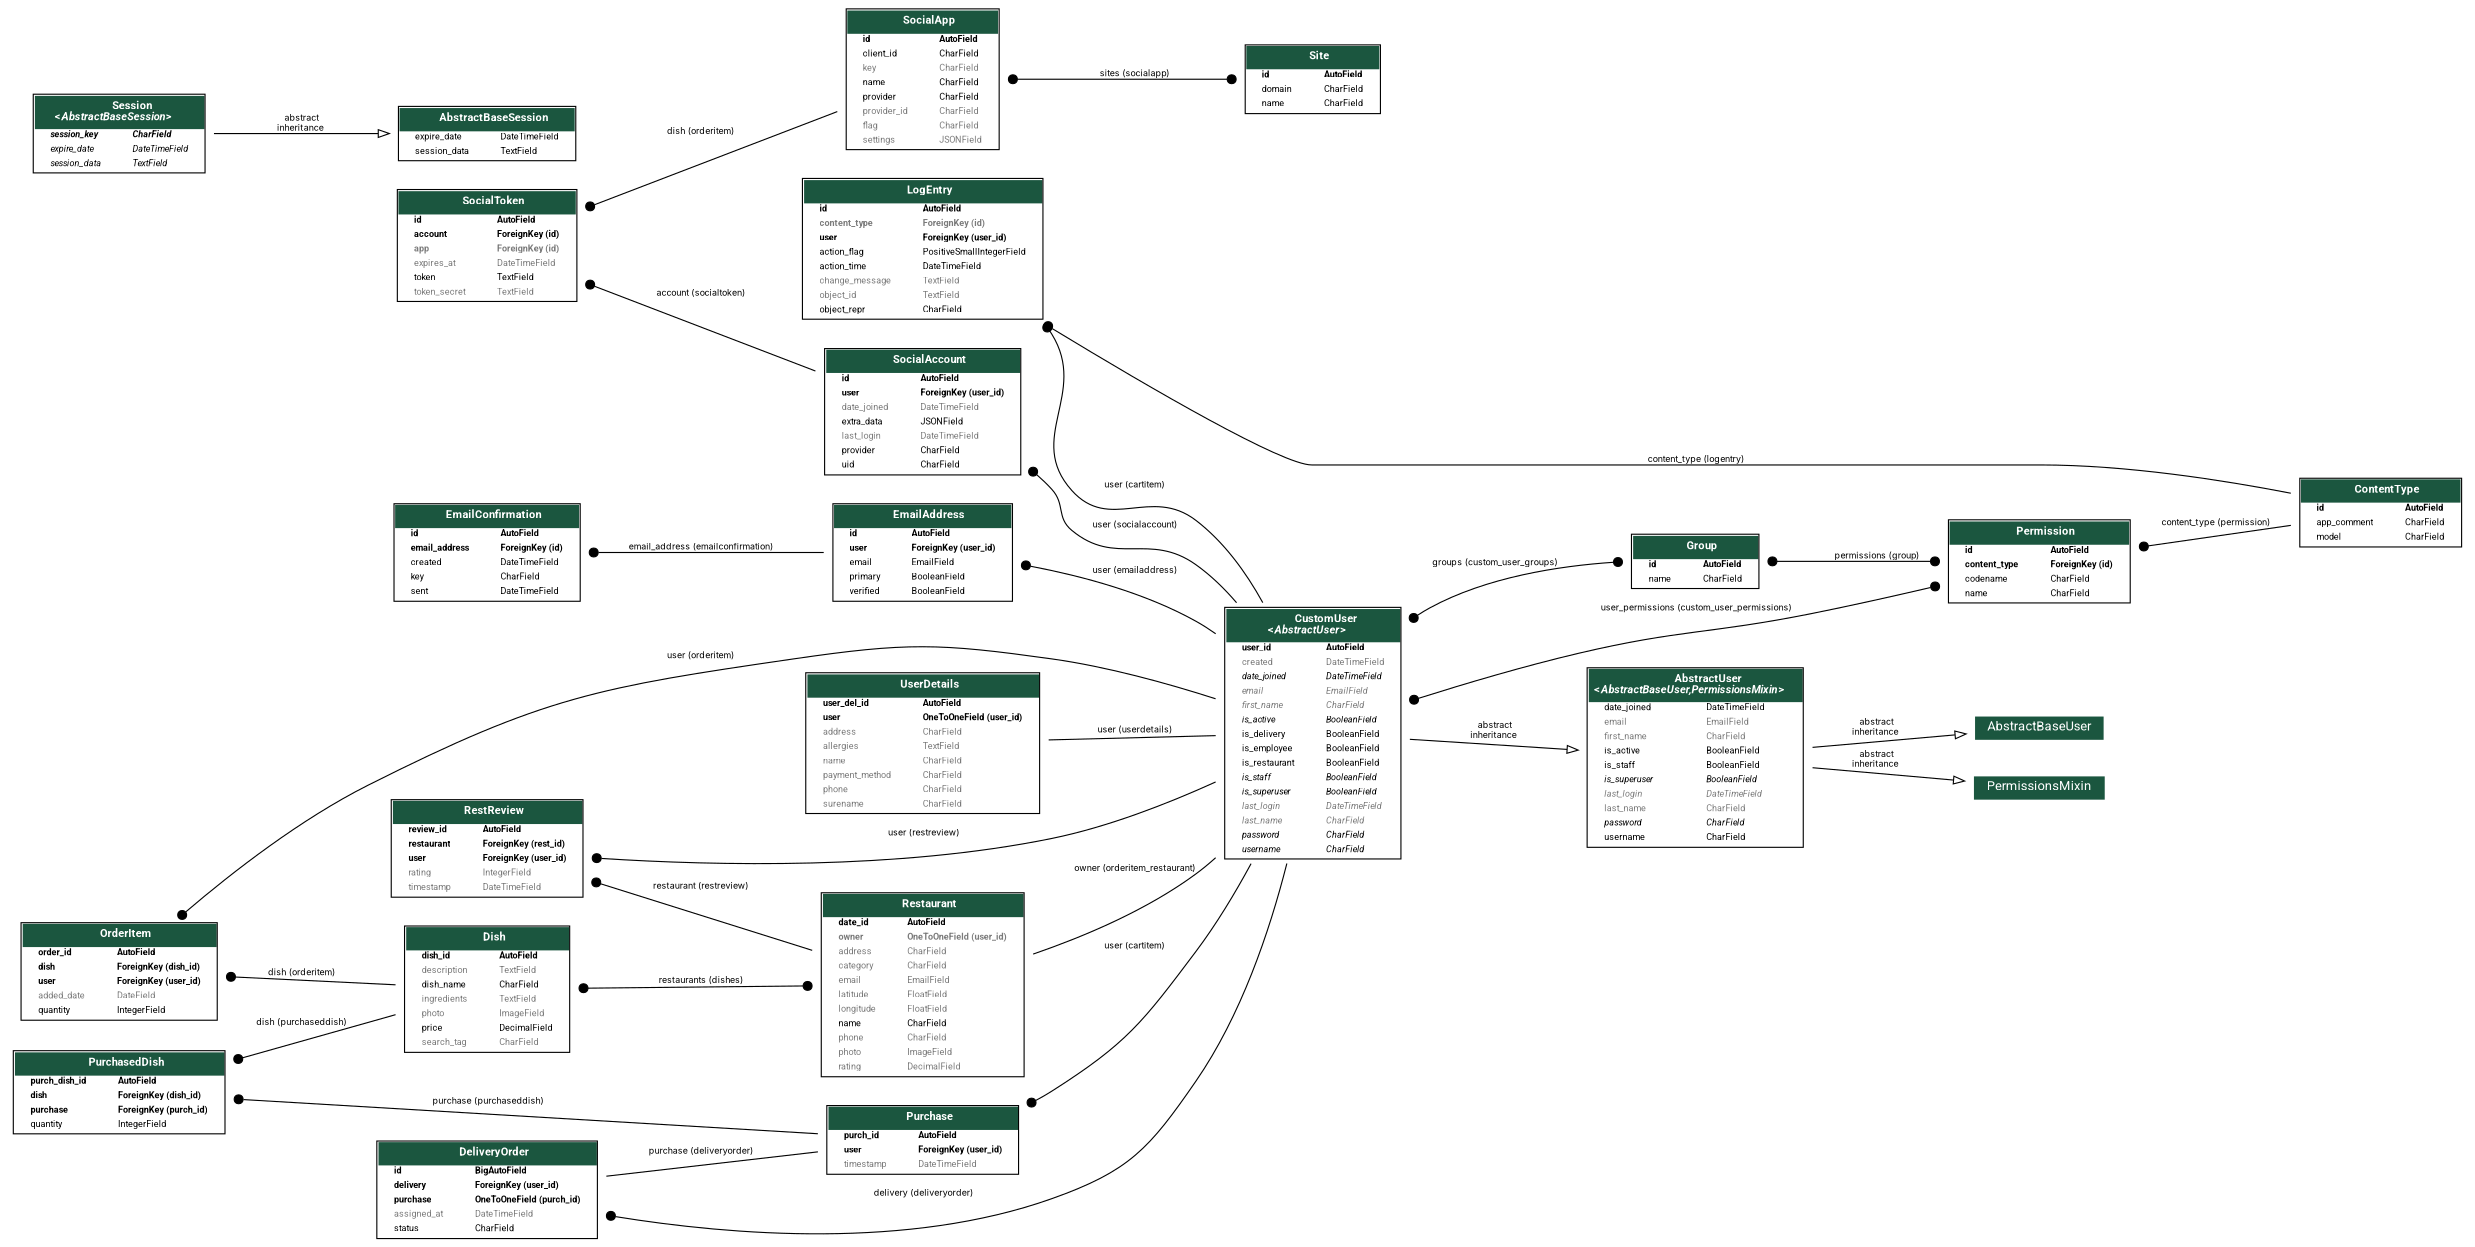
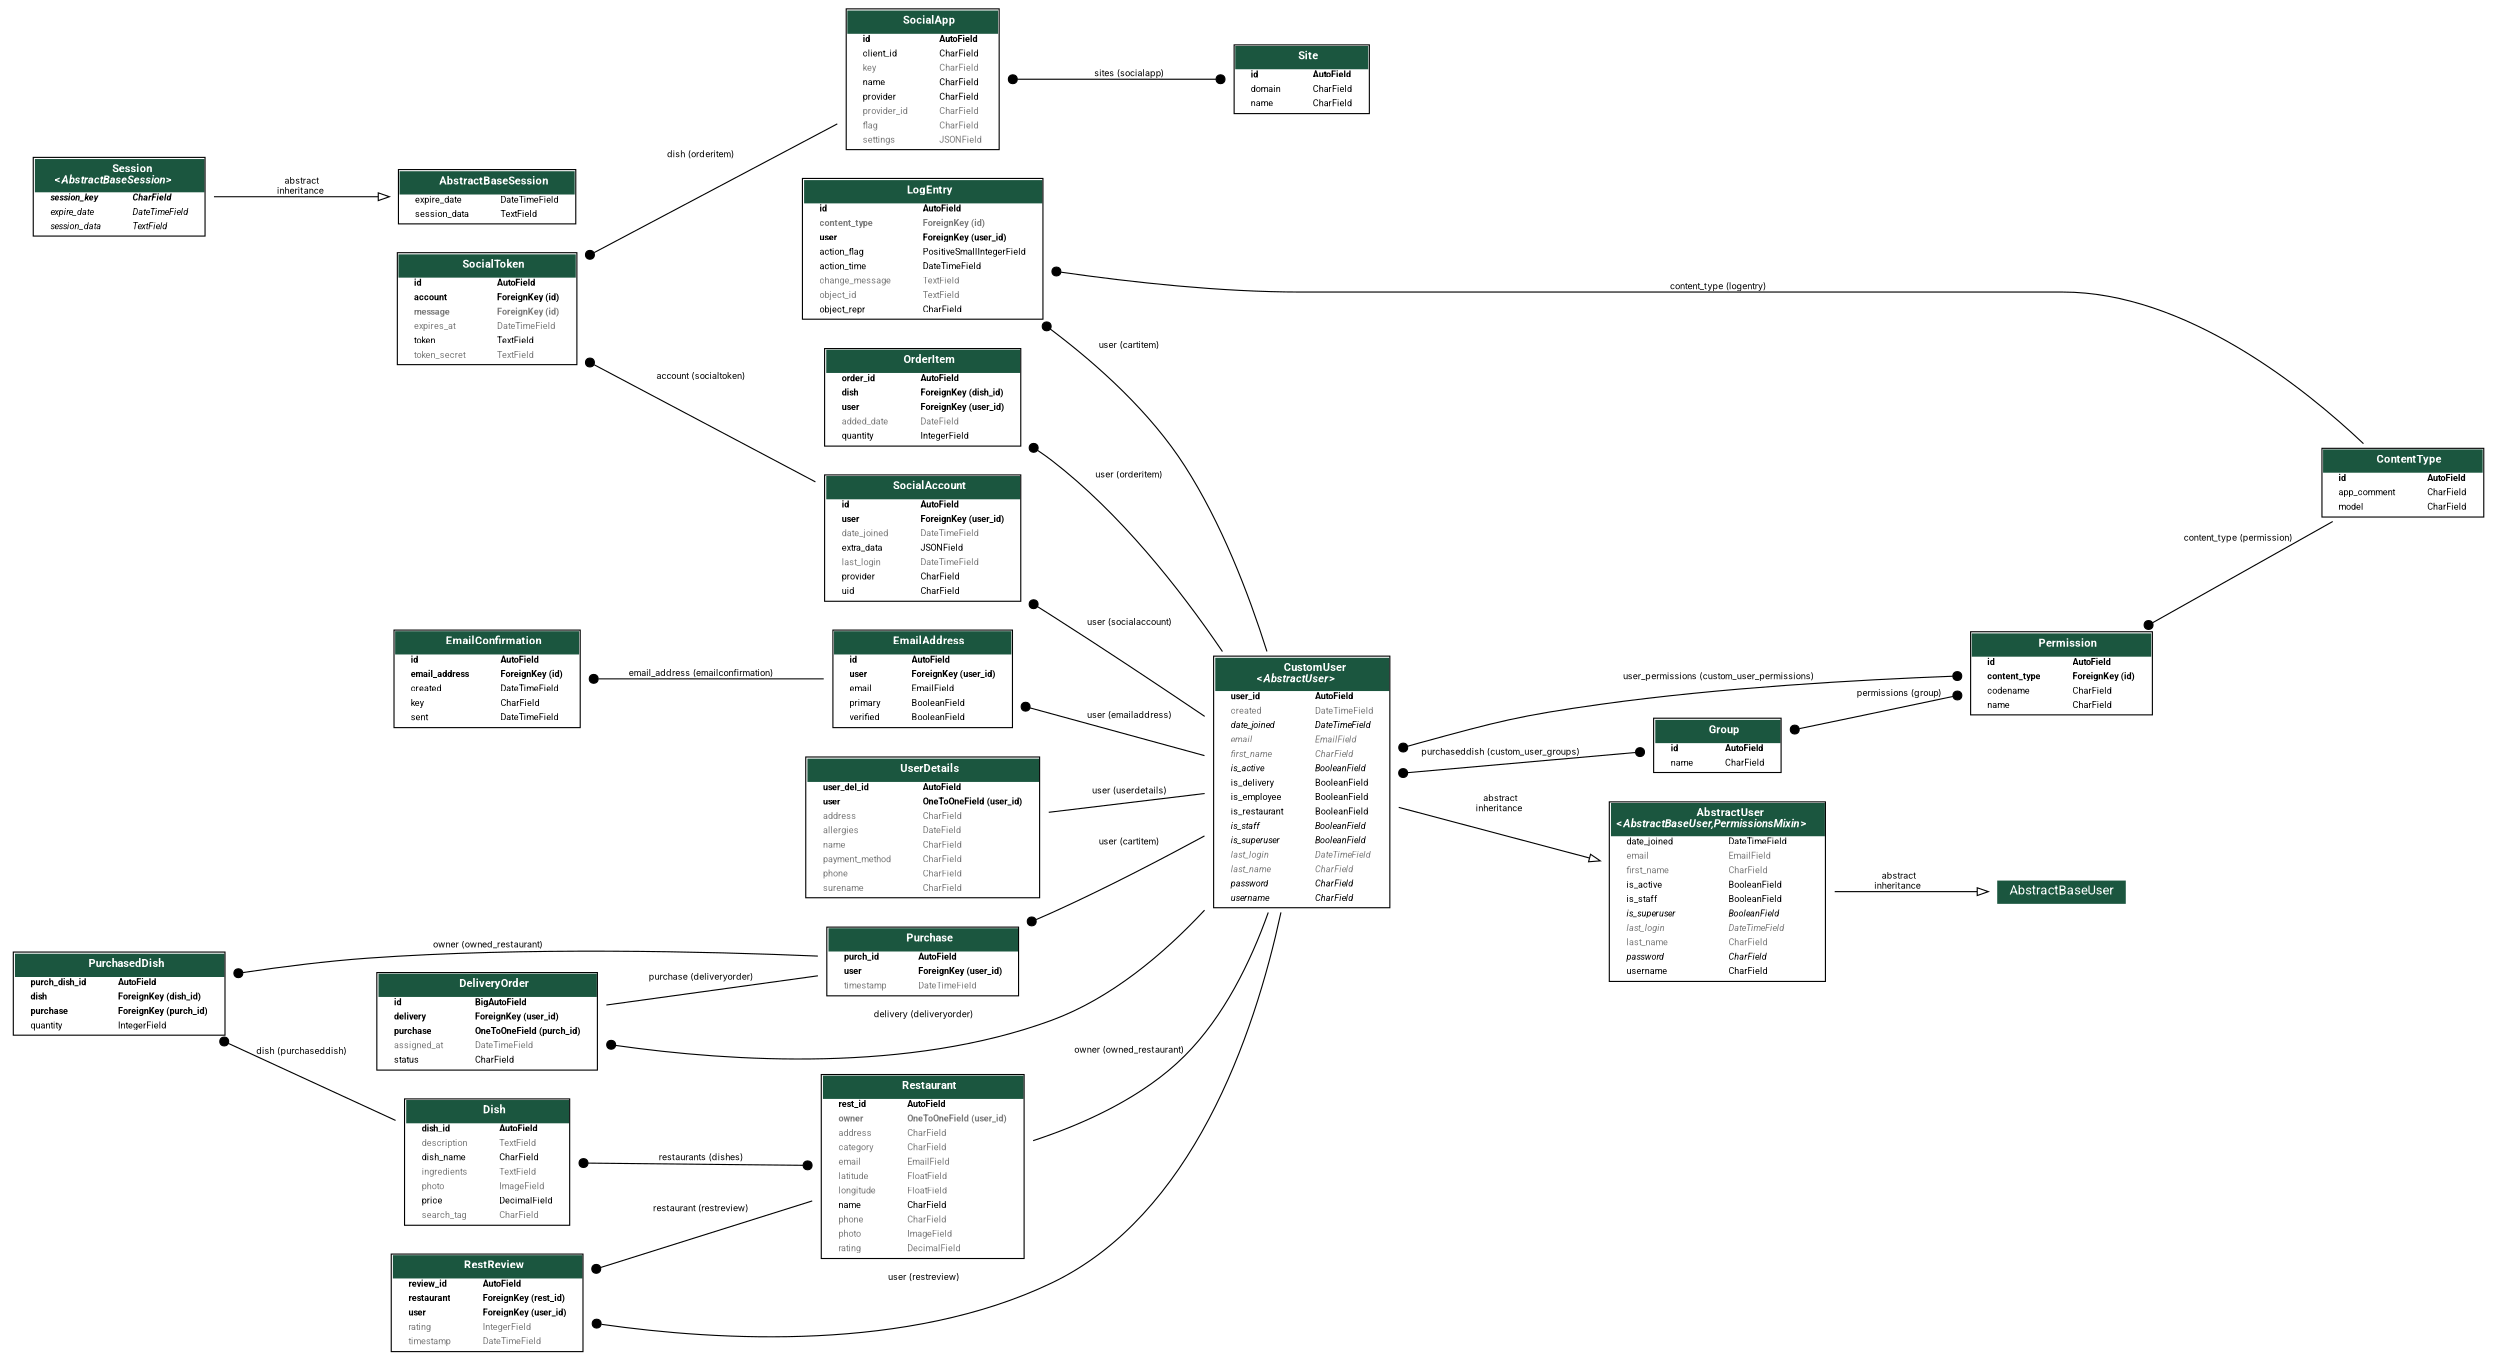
(422, 249) -> (432, 312)
(1494, 563) -> (1500, 753)
(942, 746) -> (942, 831)
(2039, 787) -> none
(1134, 869) -> (1128, 1051)
(854, 923) -> (852, 1104)
(315, 981) -> none
(487, 1102) -> (487, 945)
